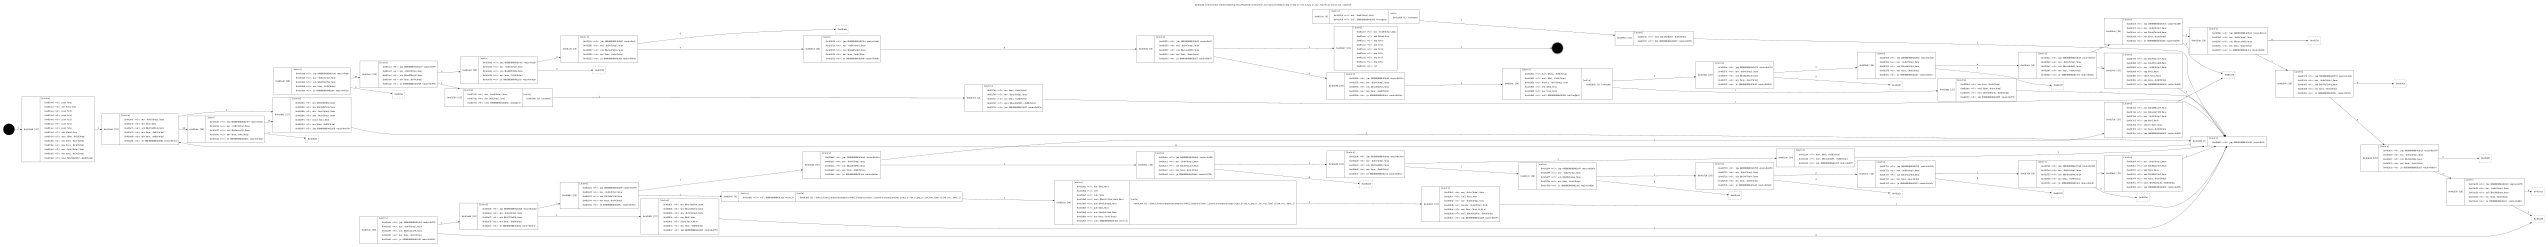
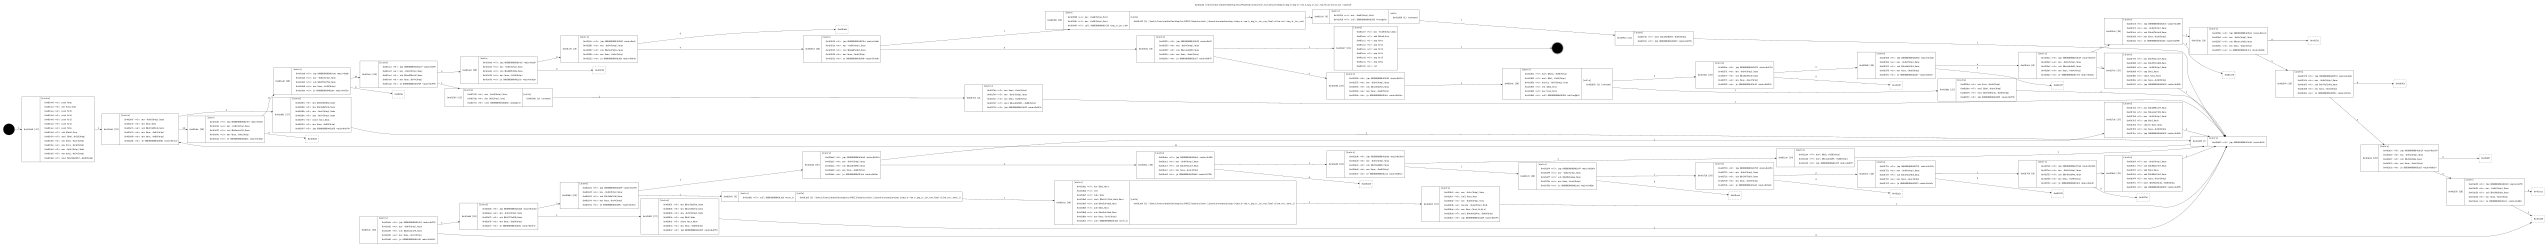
none -> (1175, 20)
(2199, 90) -> (2195, 133)
(268, 122) -> (268, 106)
